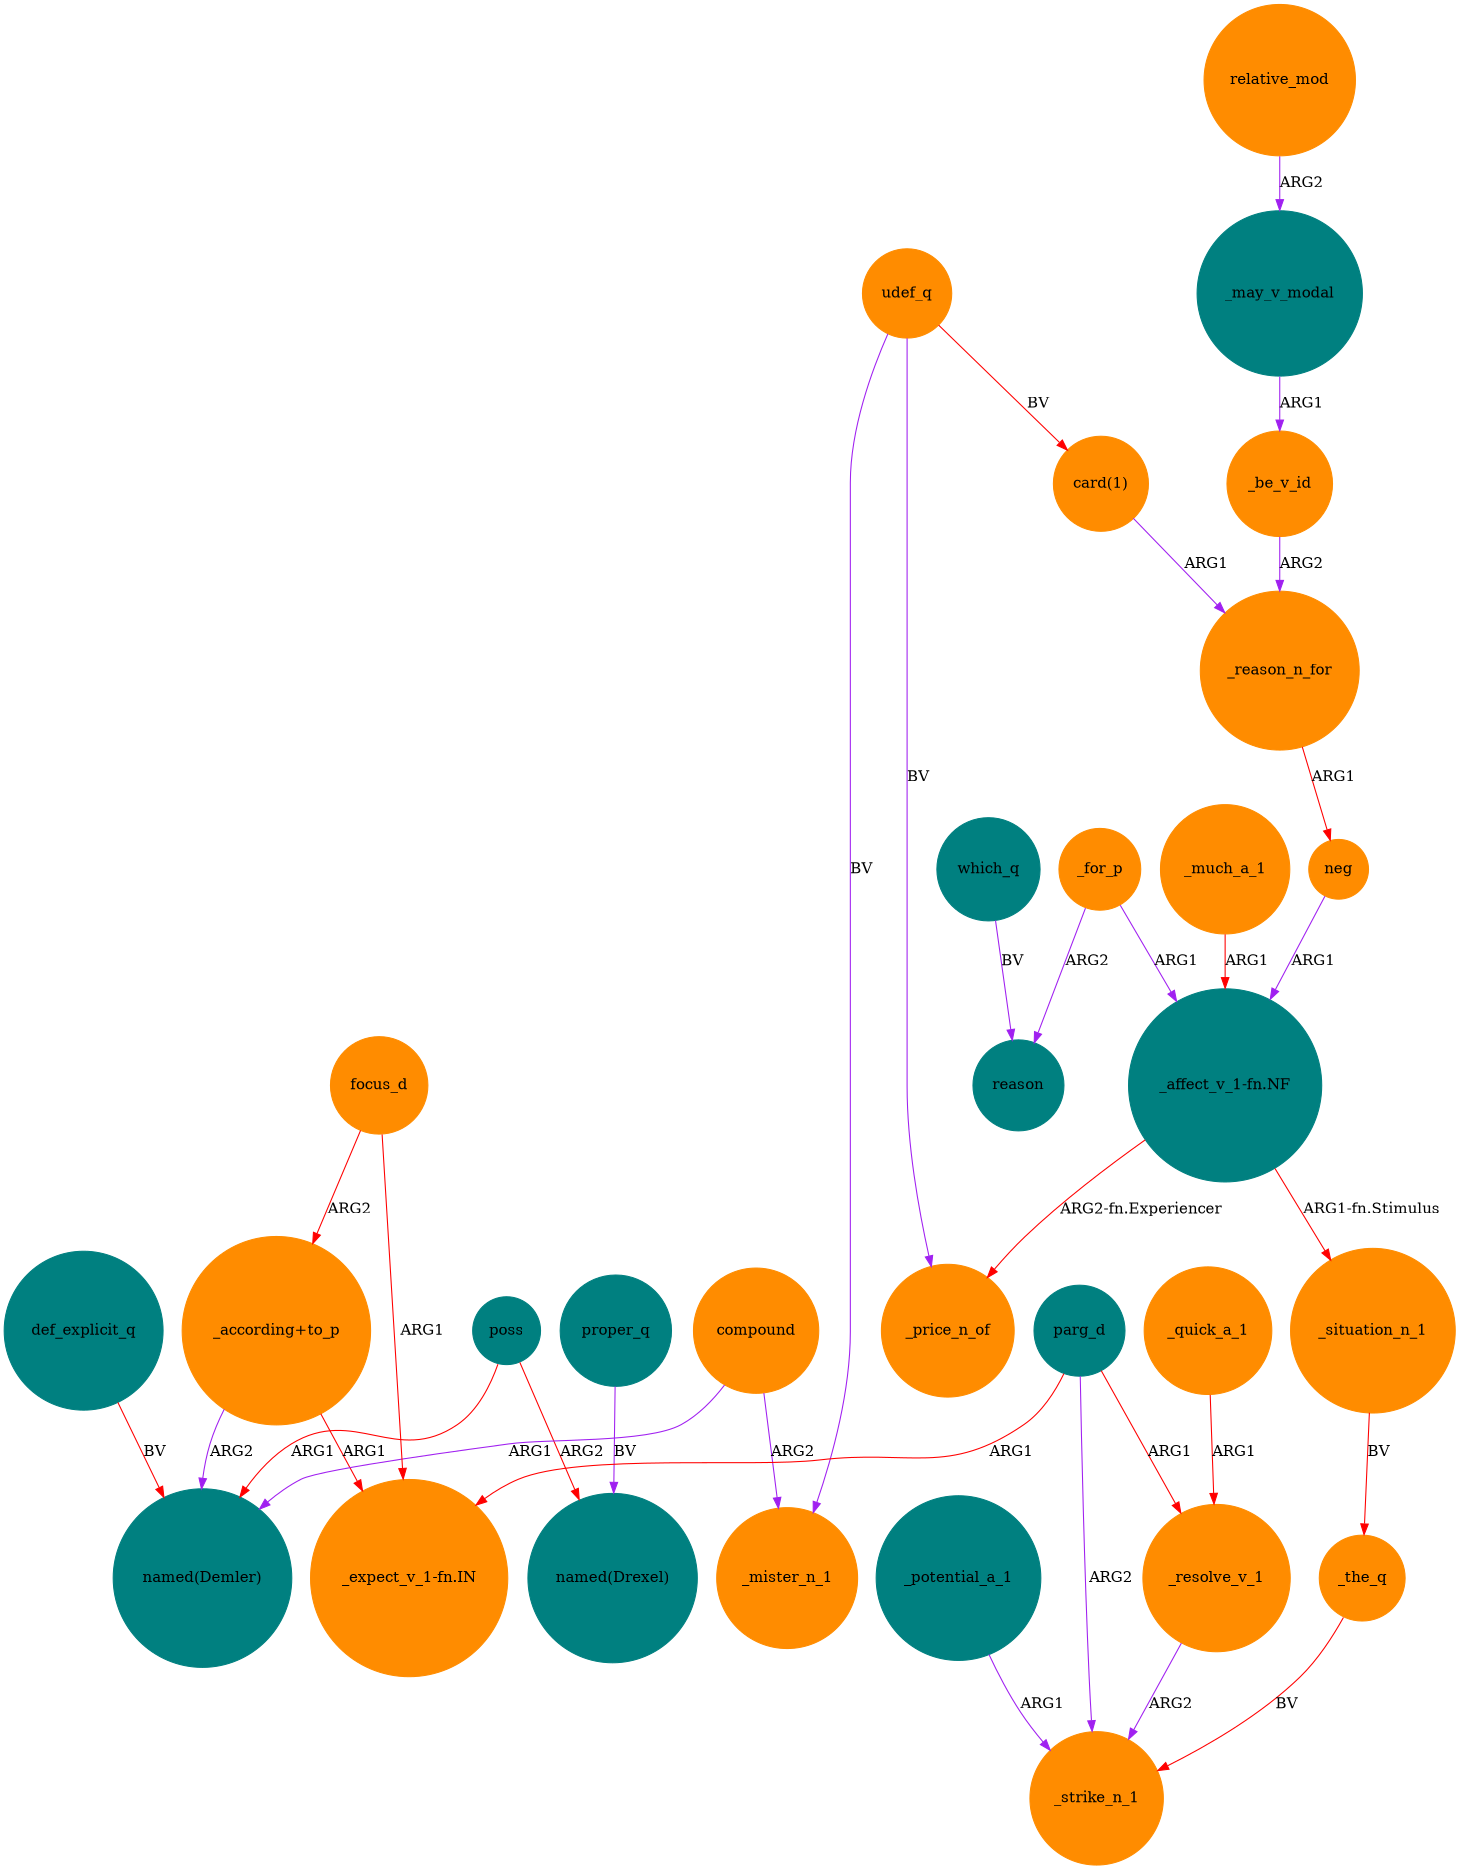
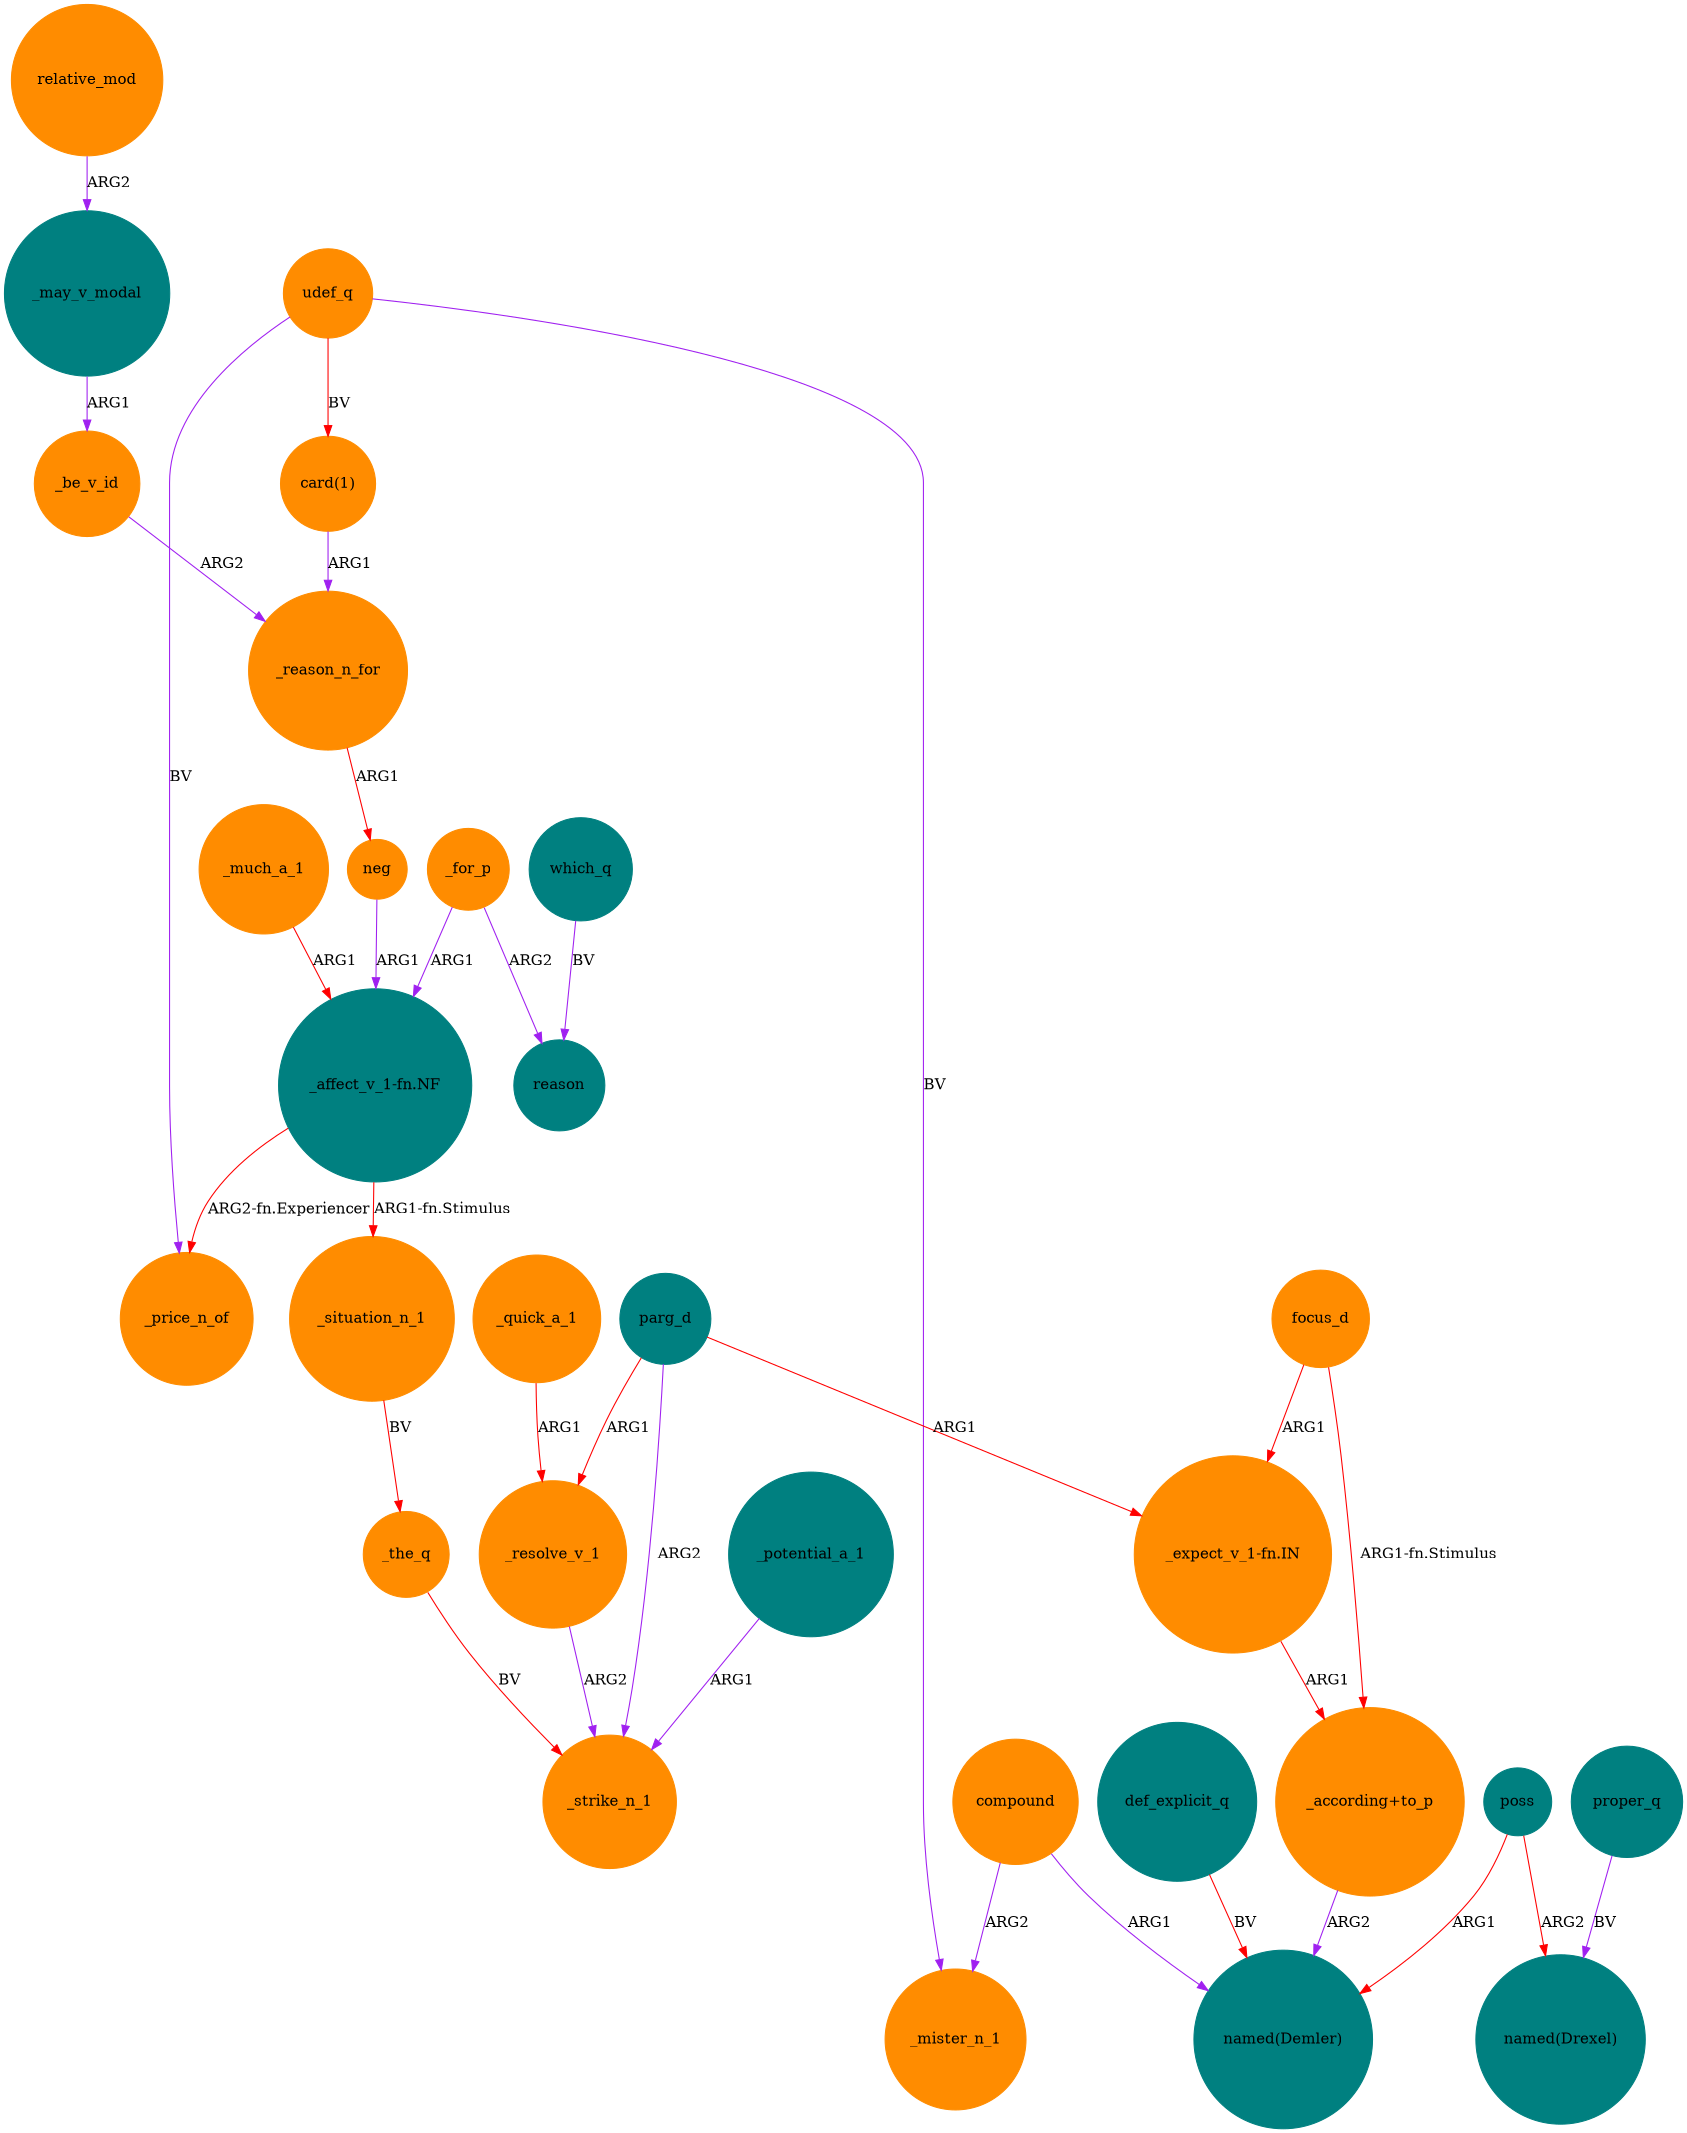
(350, 1209) -> (1429, 1554)
(339, 1448) -> (1300, 1675)
